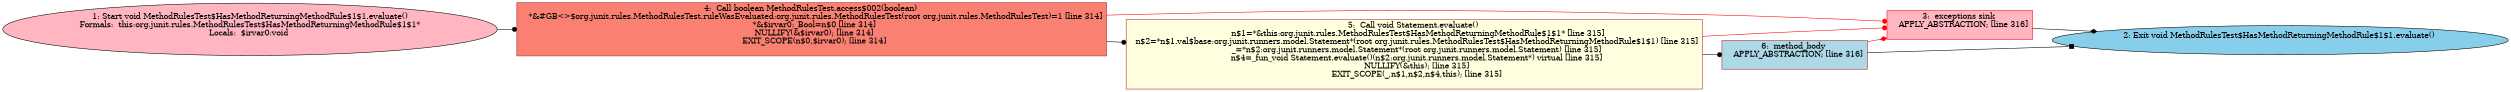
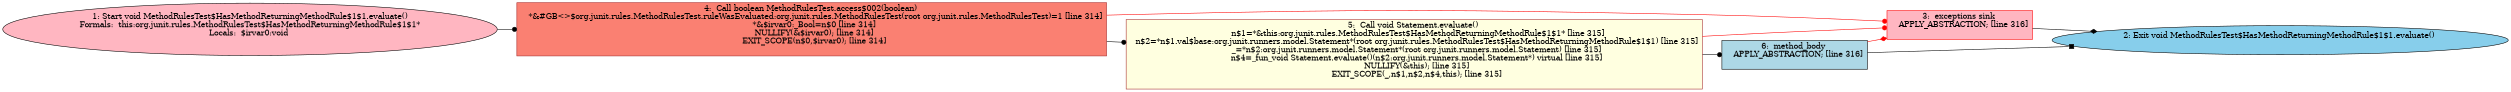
(1795, 55) -> (1795, 55)
